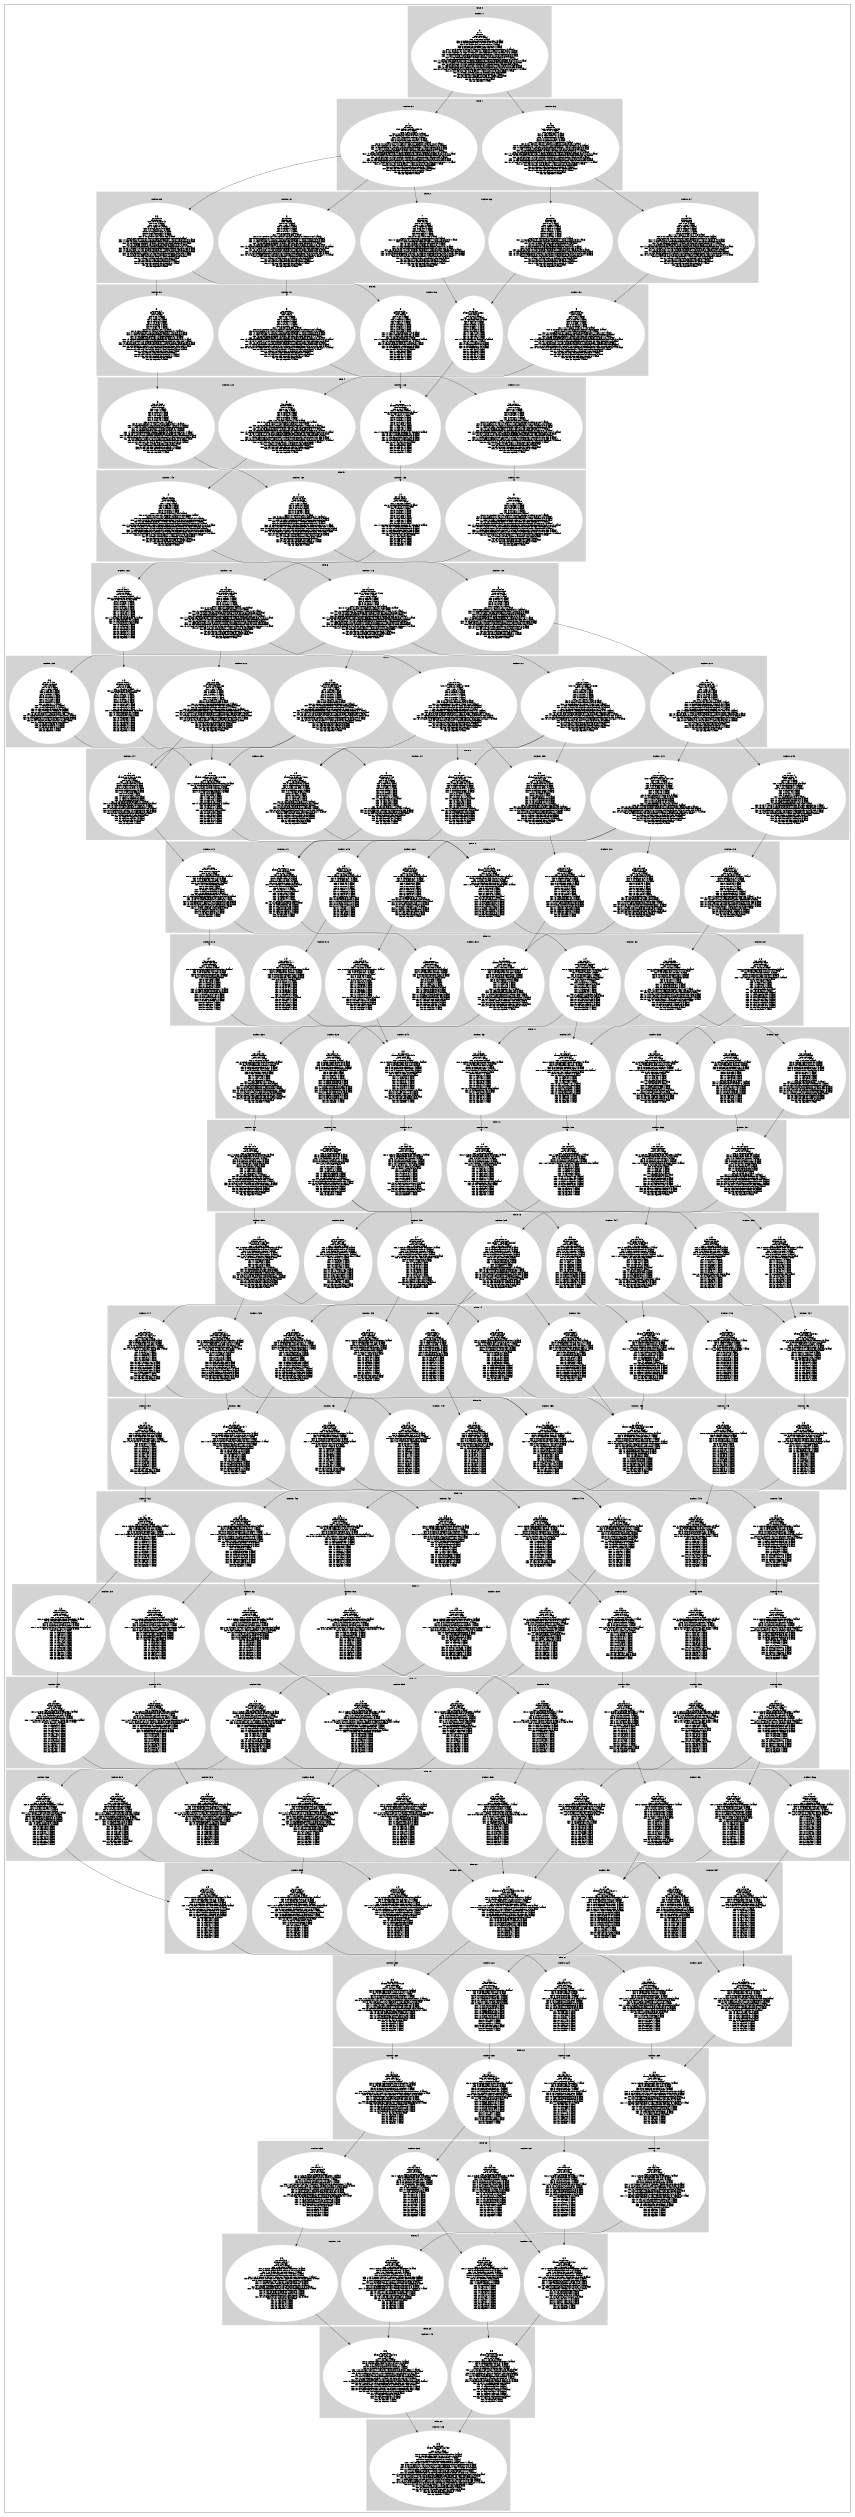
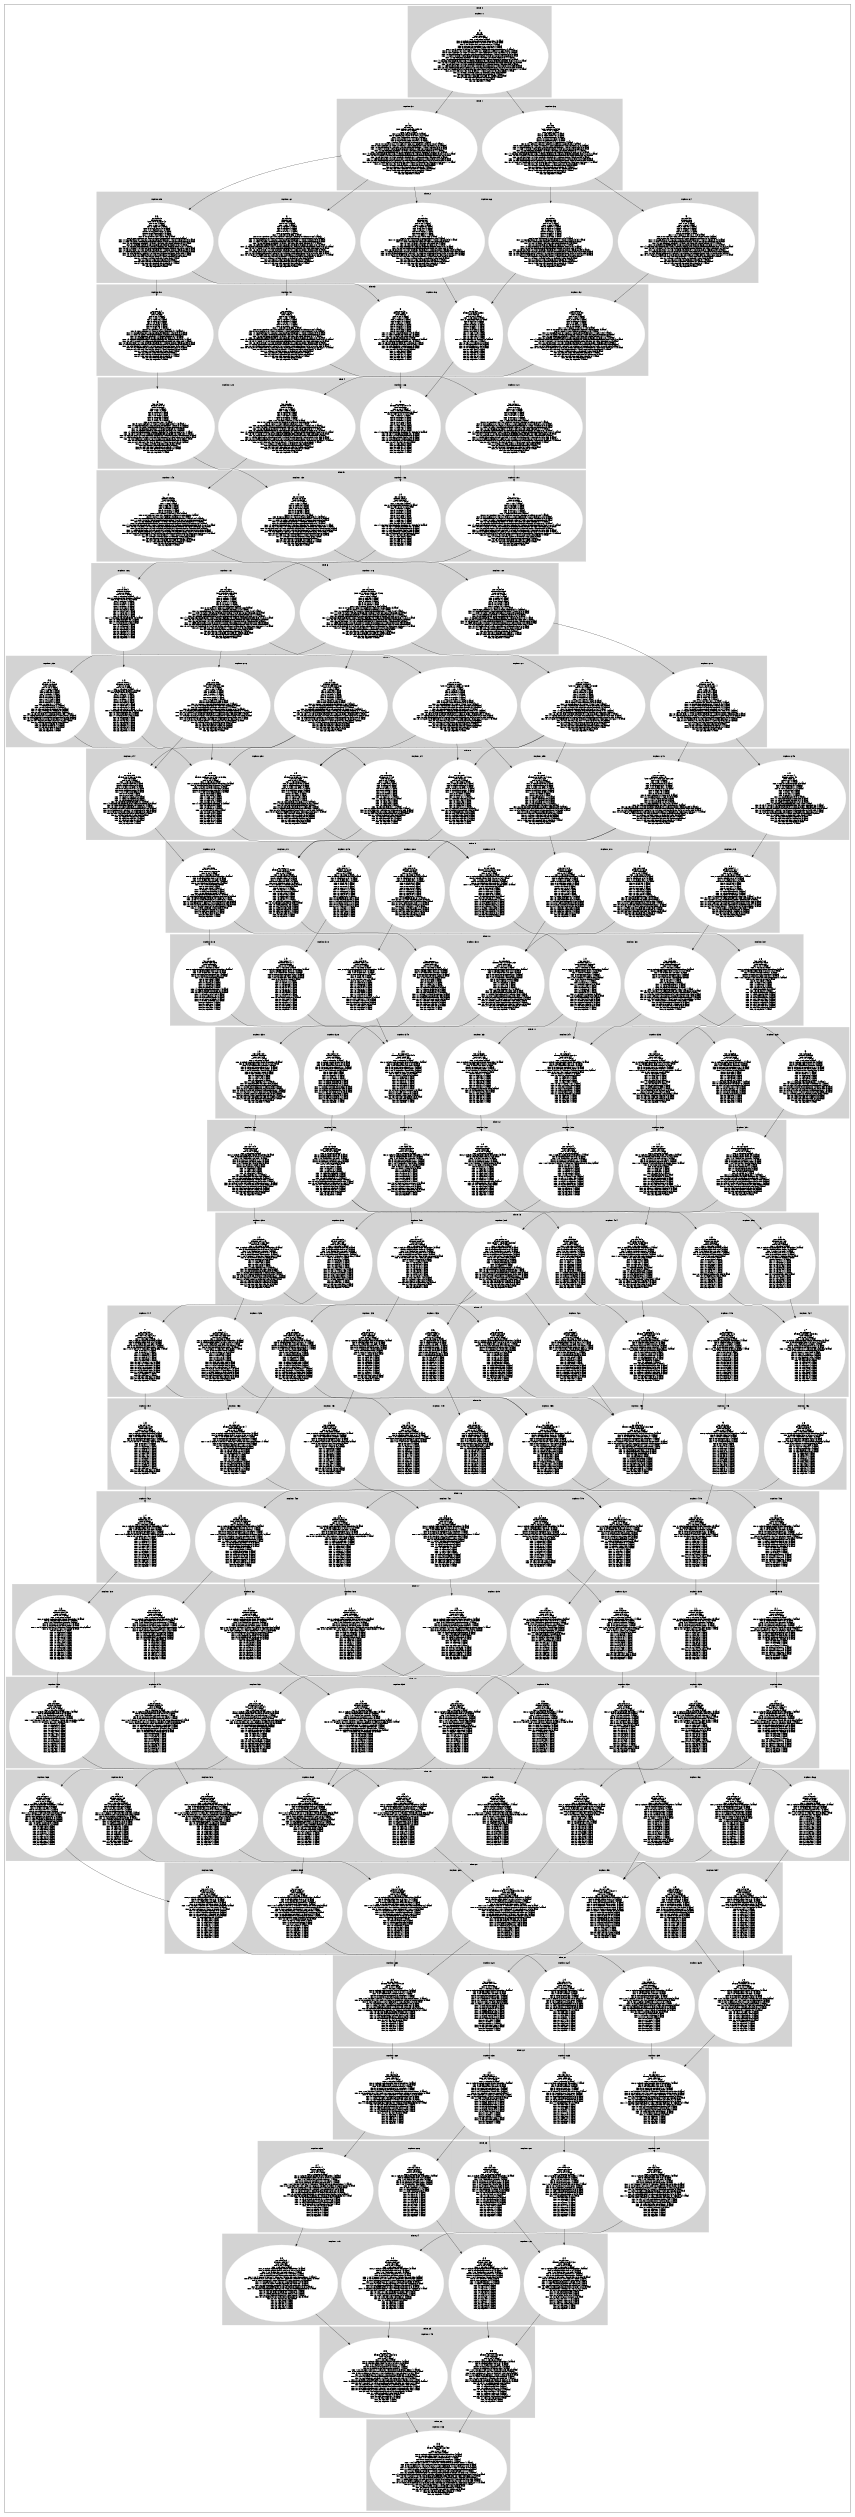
(480, 33) -> (480, 33)
